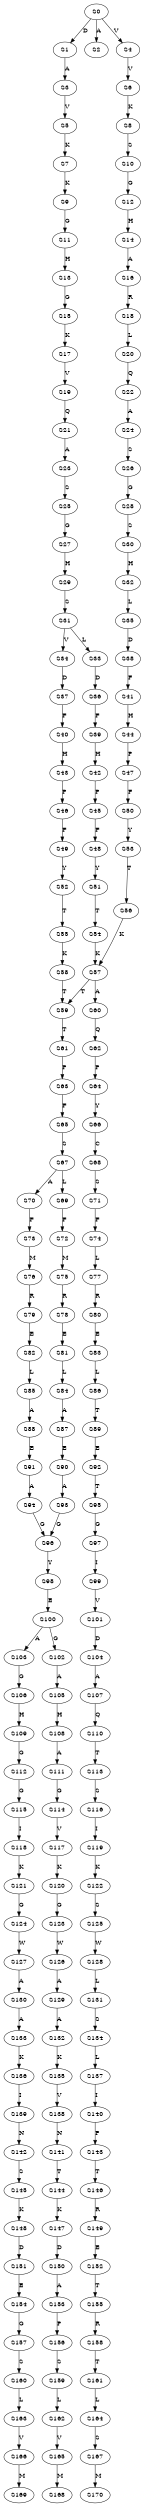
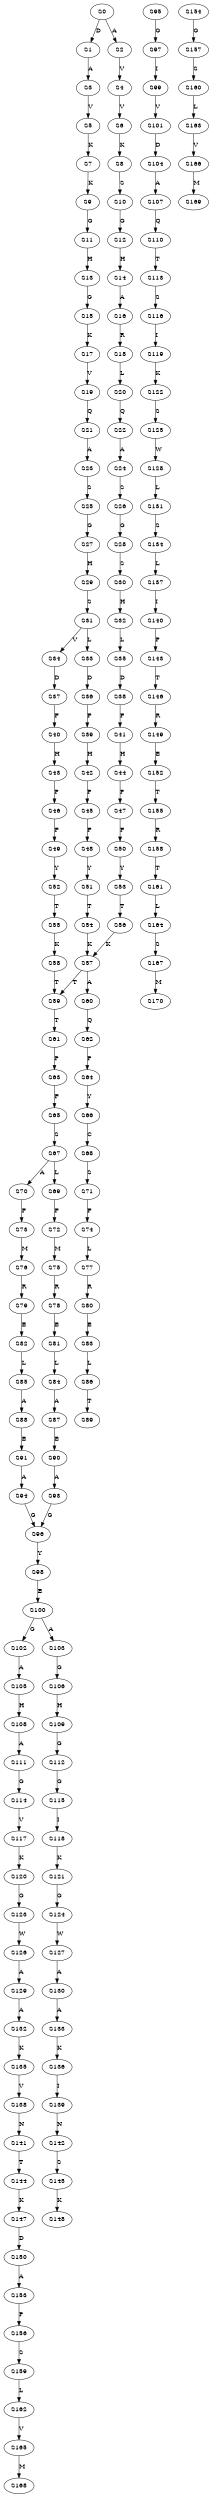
(111, 29) -> (120, 67)
(95, 1467) -> none
(19, 2267) -> none
